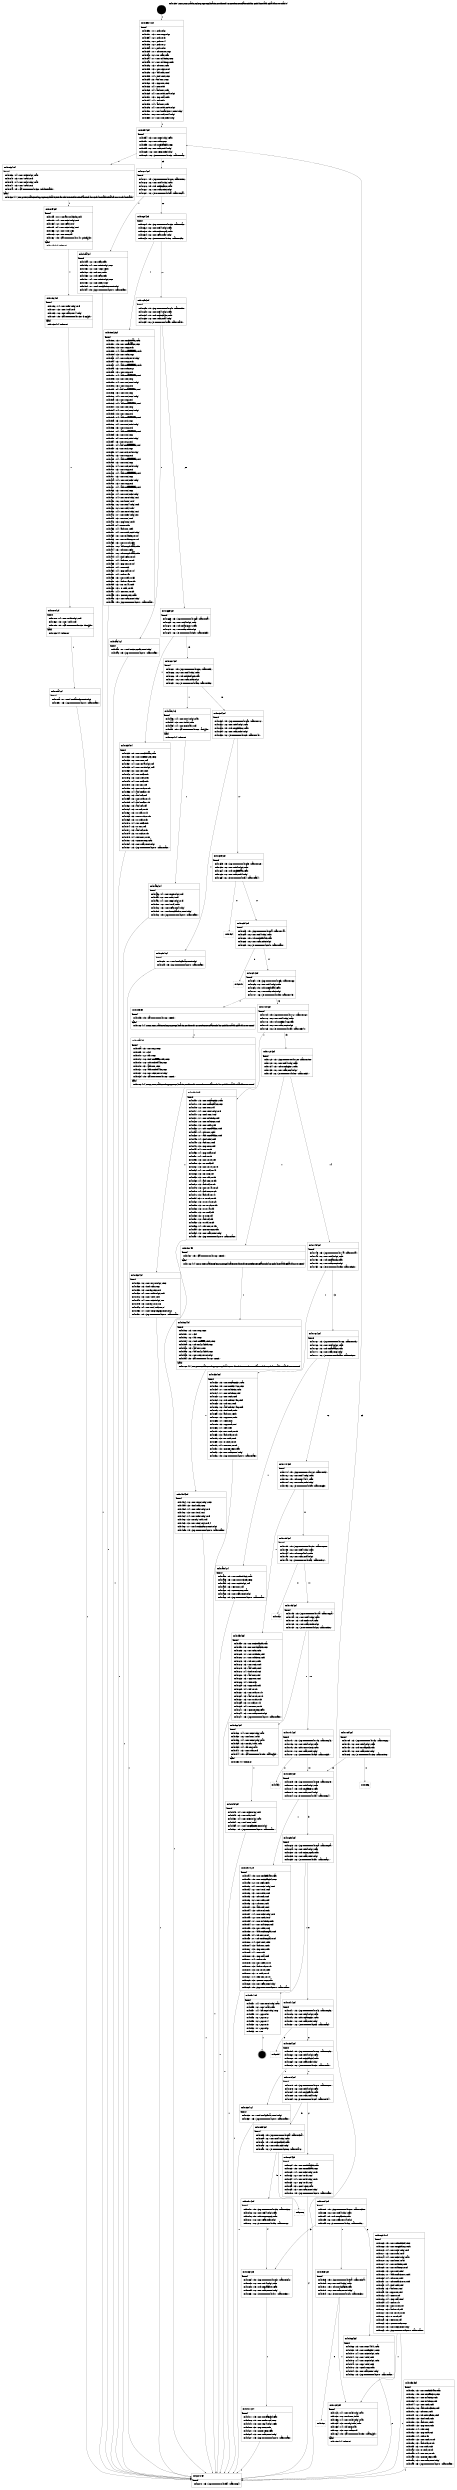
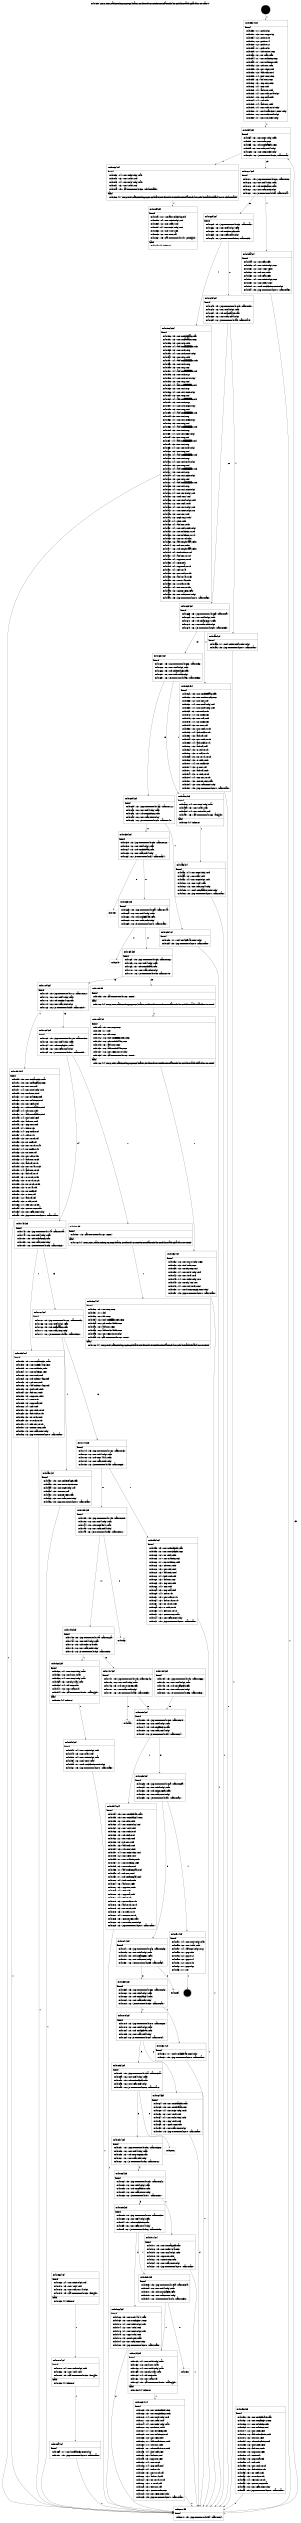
(69, 272) -> none
(240, 1001) -> (152, 980)
(201, 1512) -> none
(365, 1785) -> none
(293, 2244) -> (140, 2201)
(394, 2378) -> (155, 2396)
